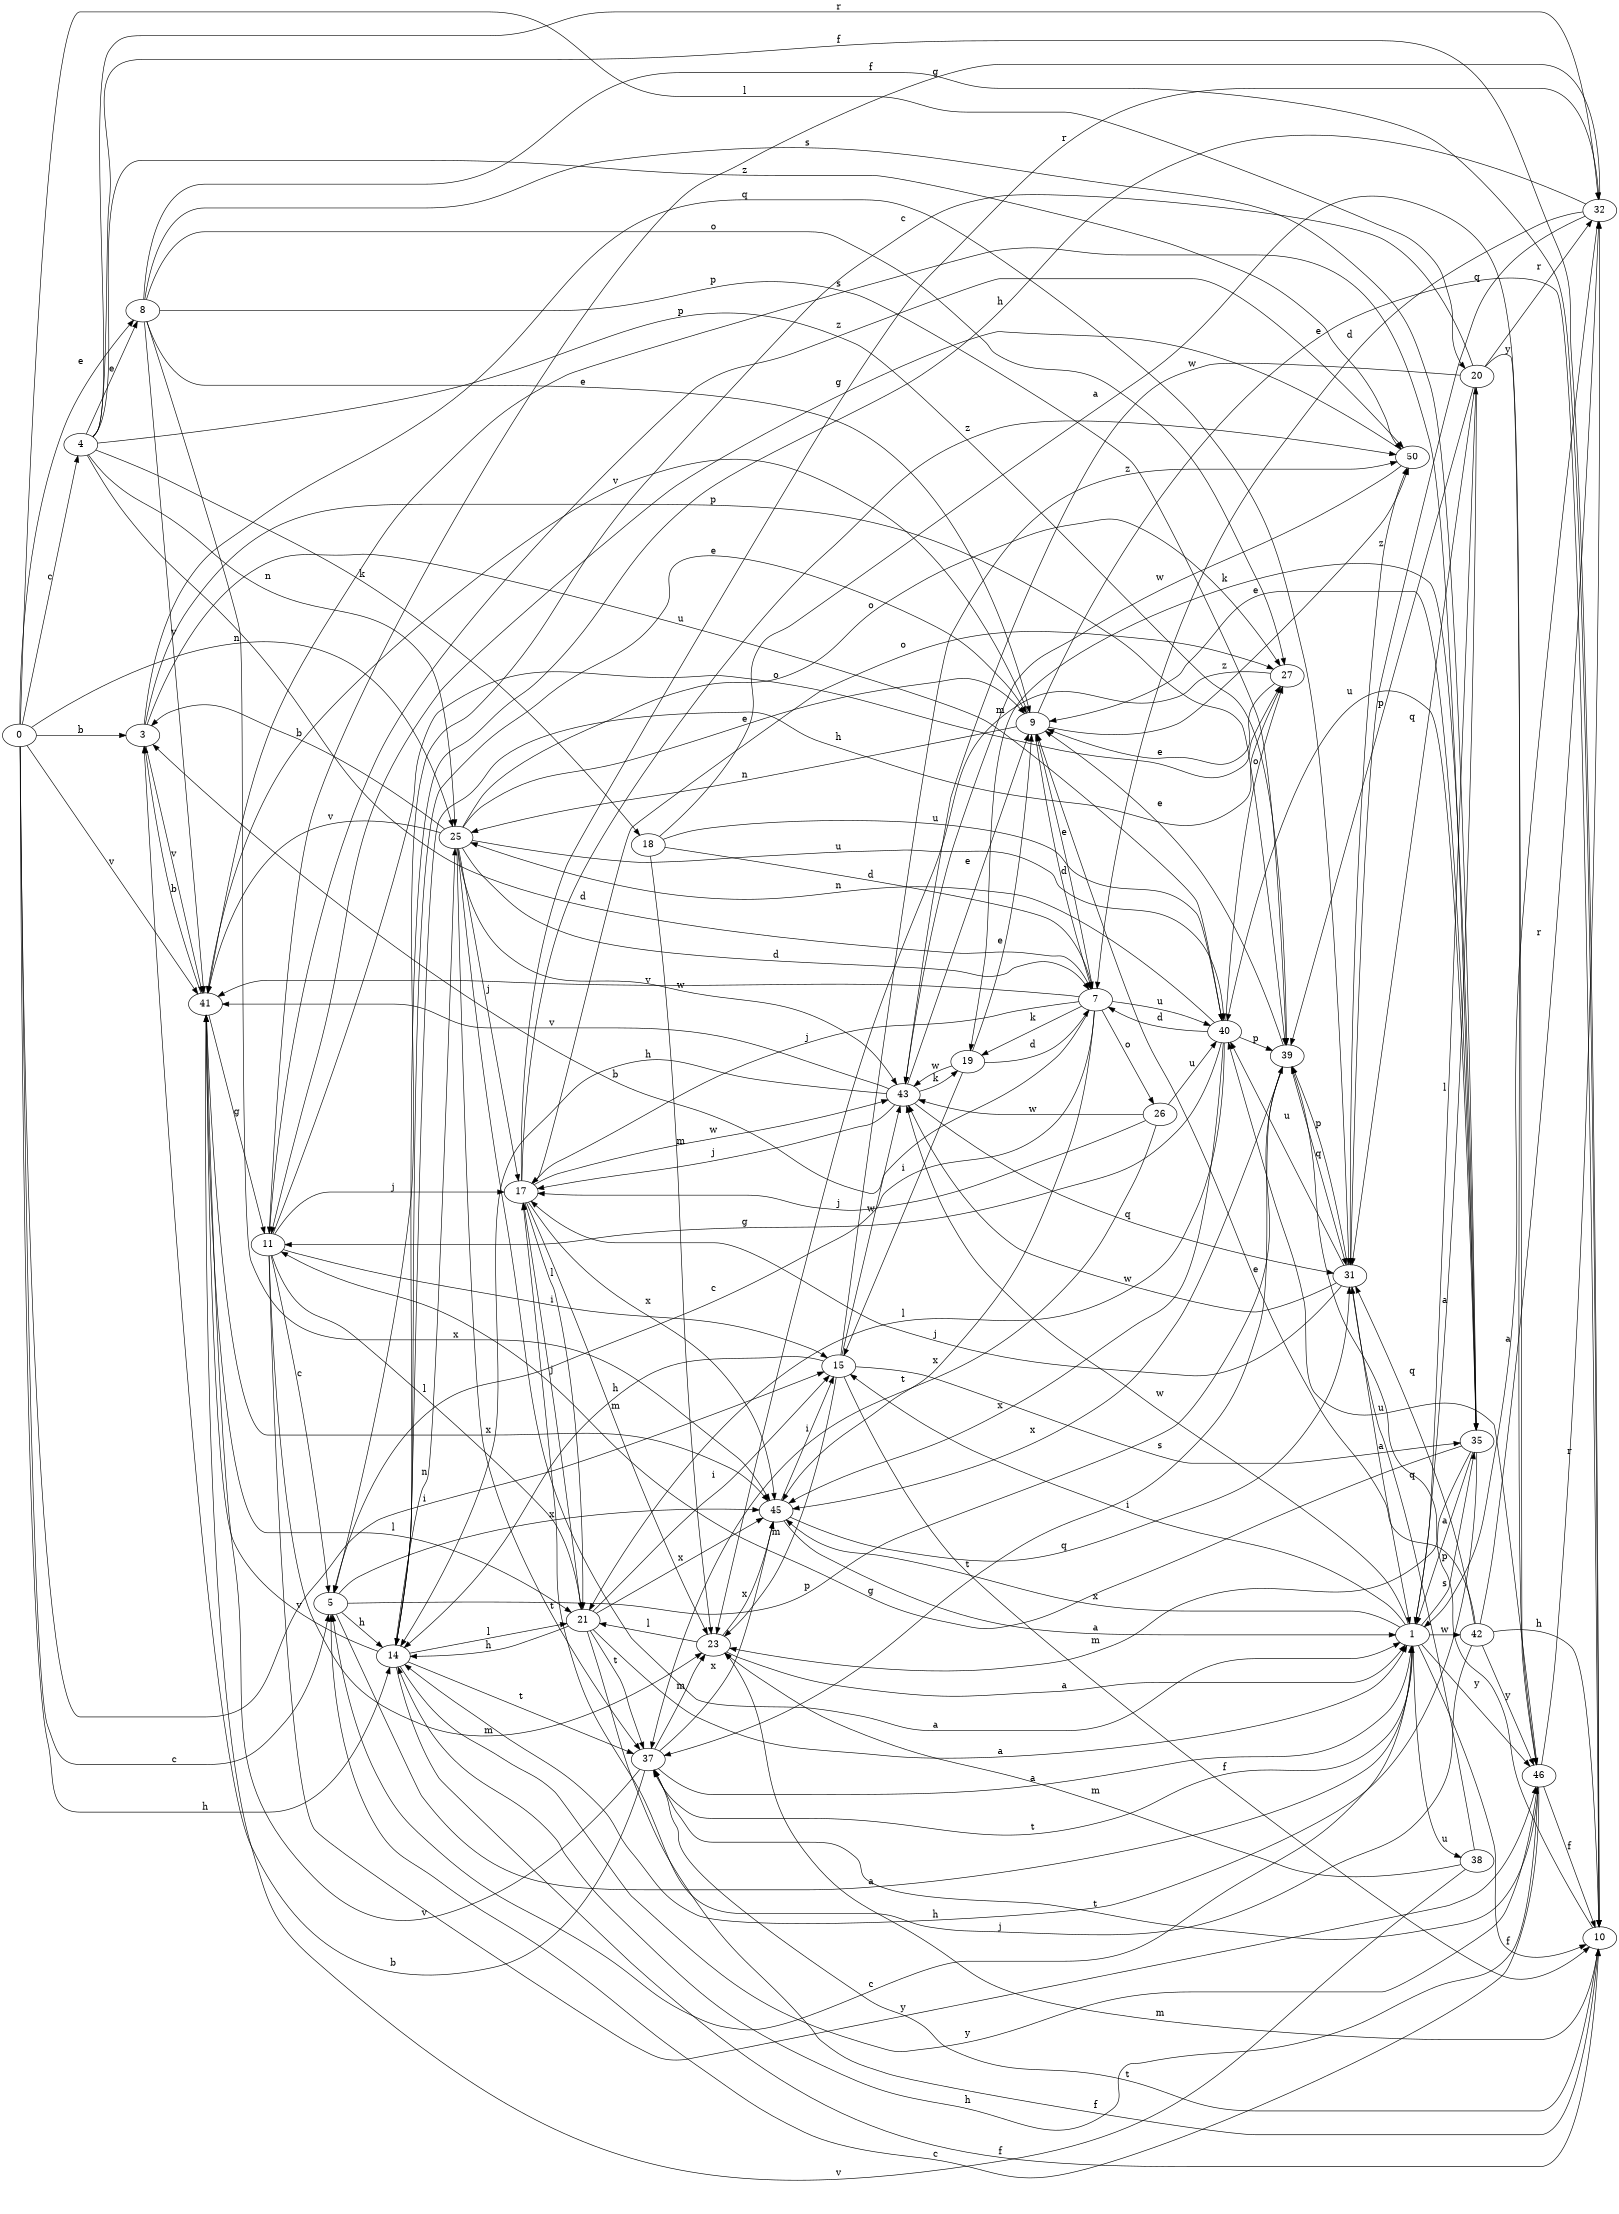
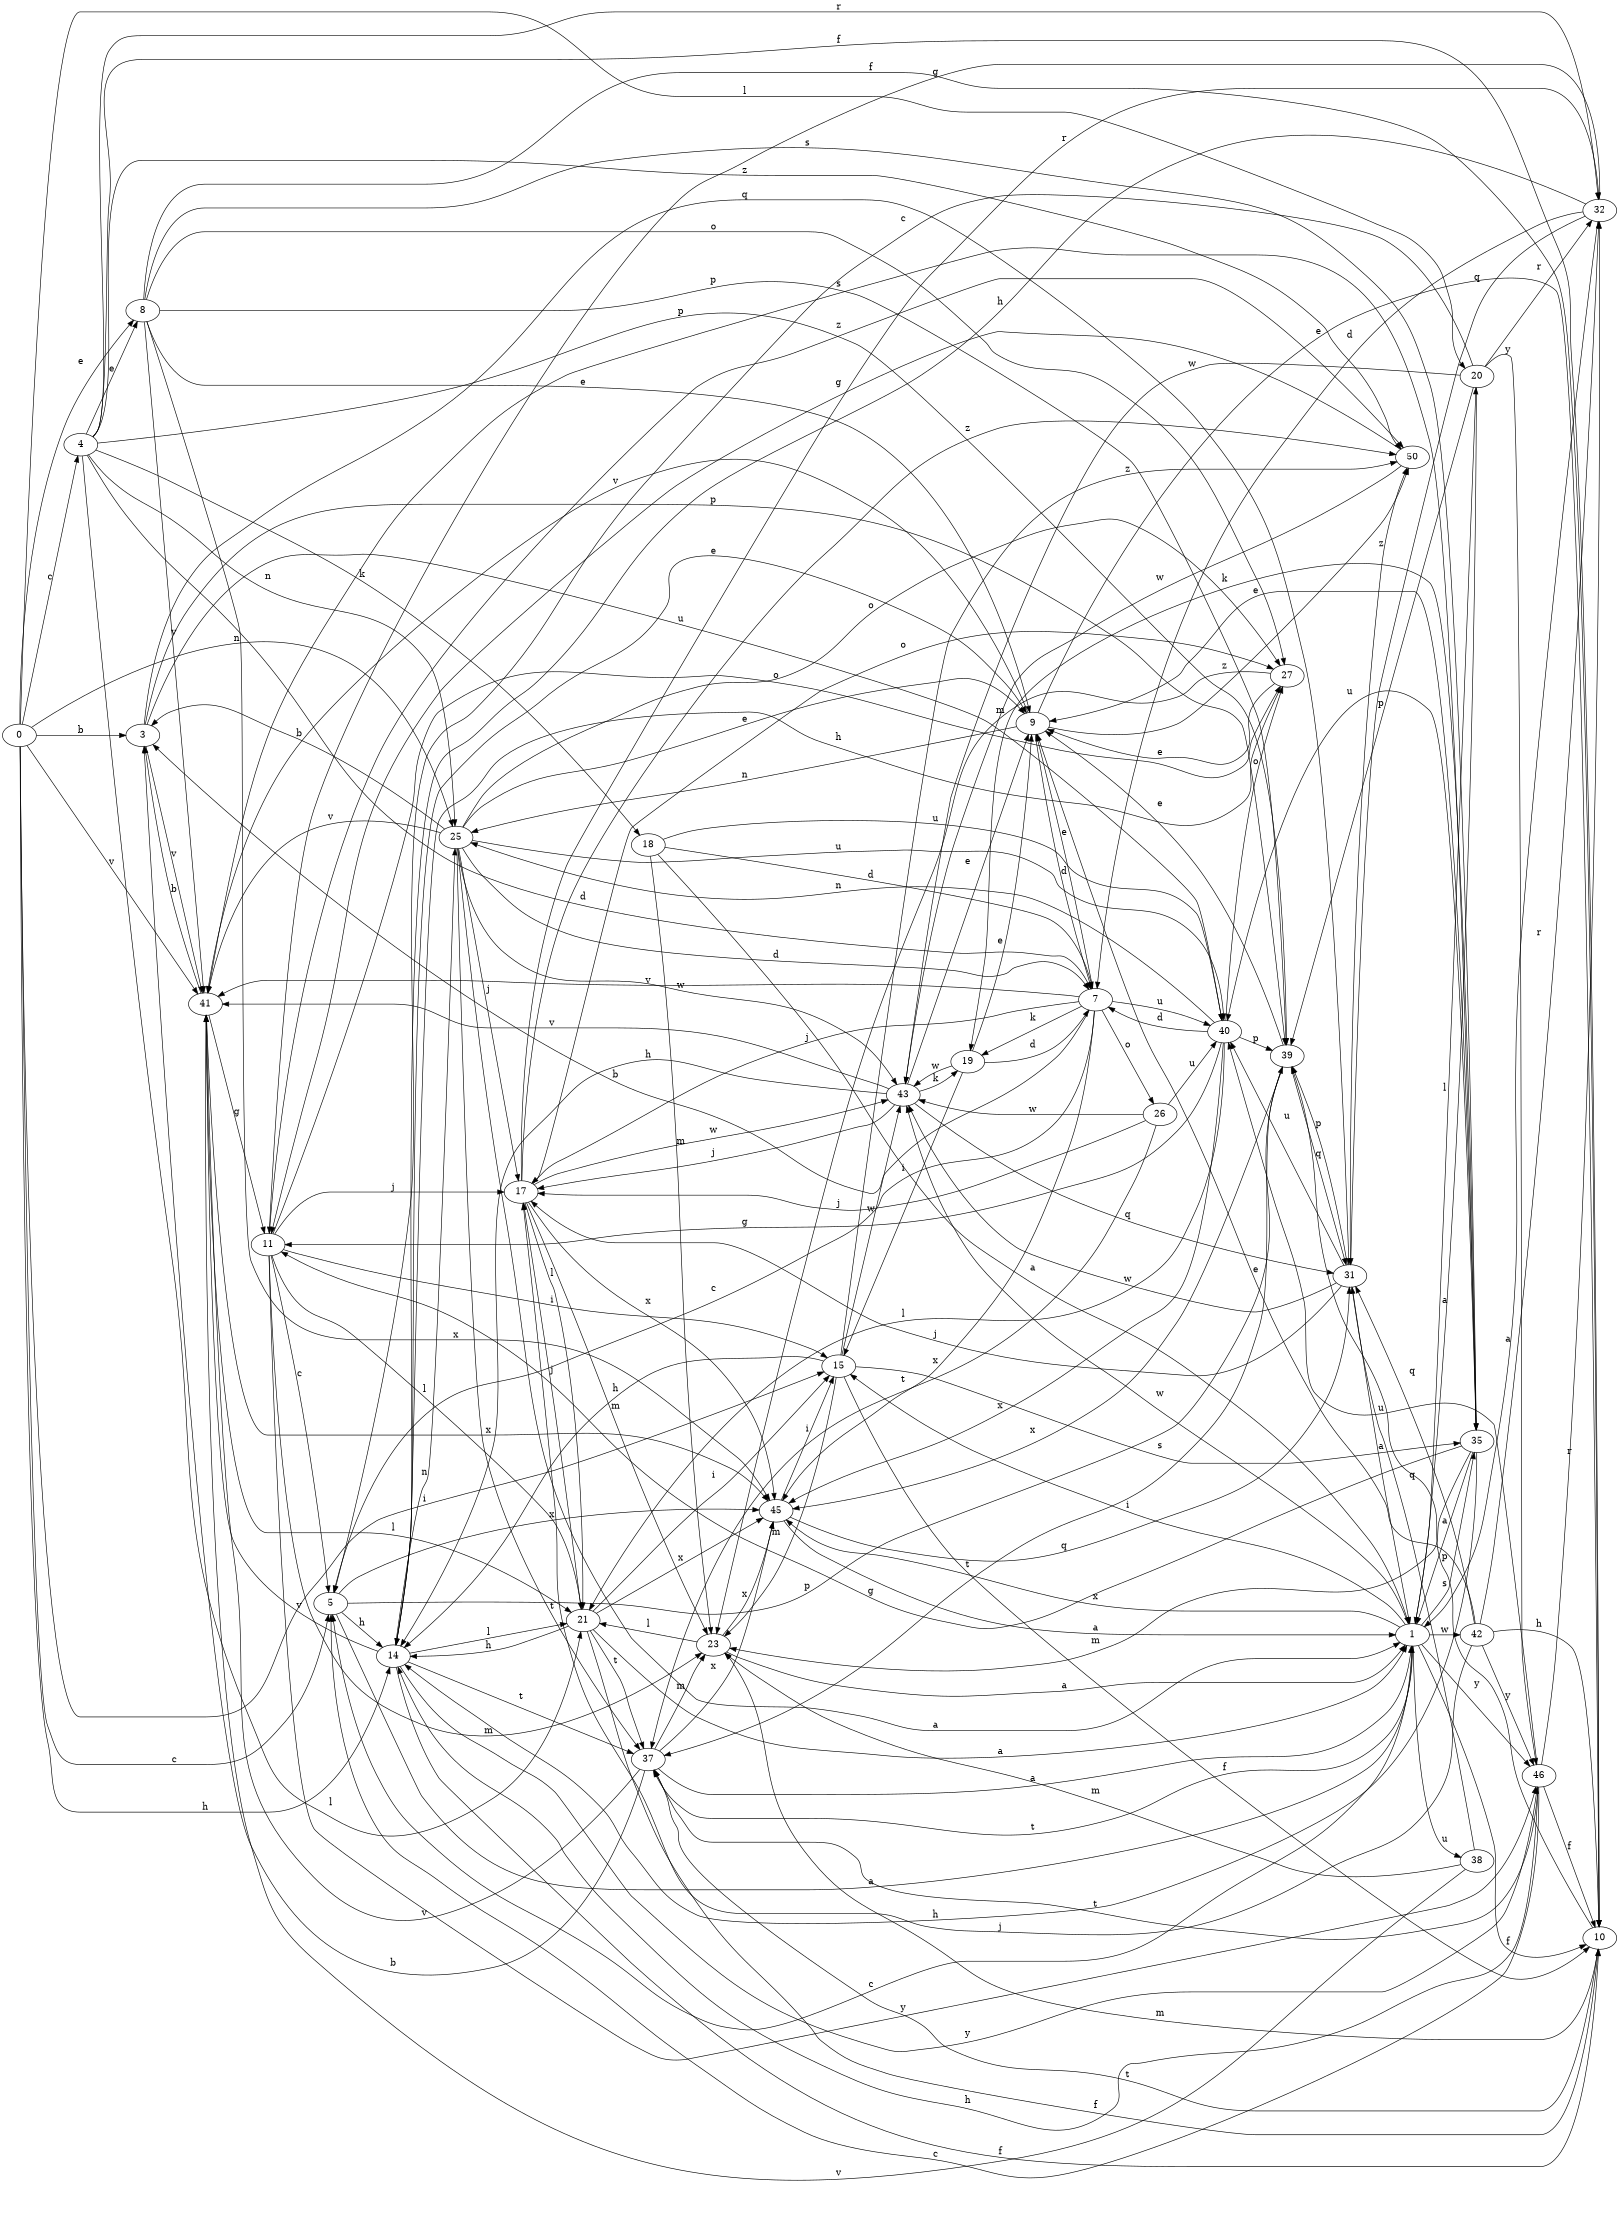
(1506, 310) -> (1008, 1267)
(1414, 823) -> none
none -> (176, 1292)
